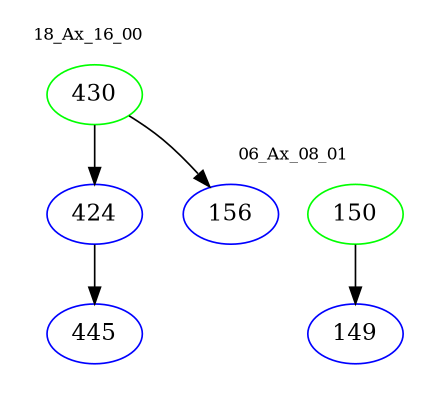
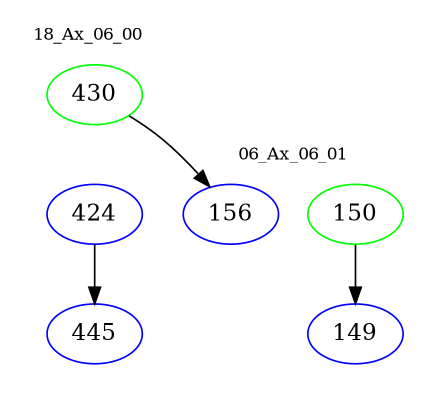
(88, 36) -> (88, 36)
(95, 146) -> none
(293, 155) -> (293, 155)
